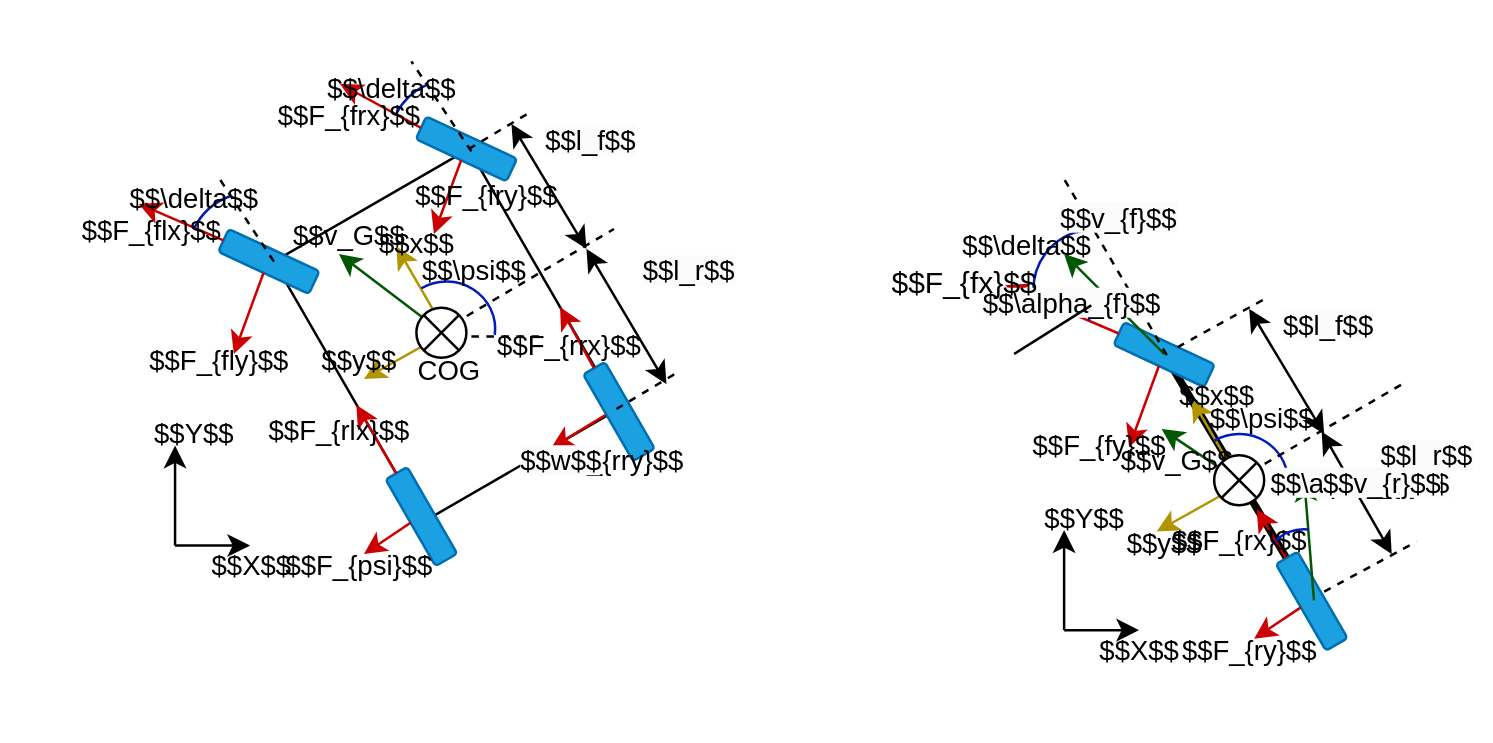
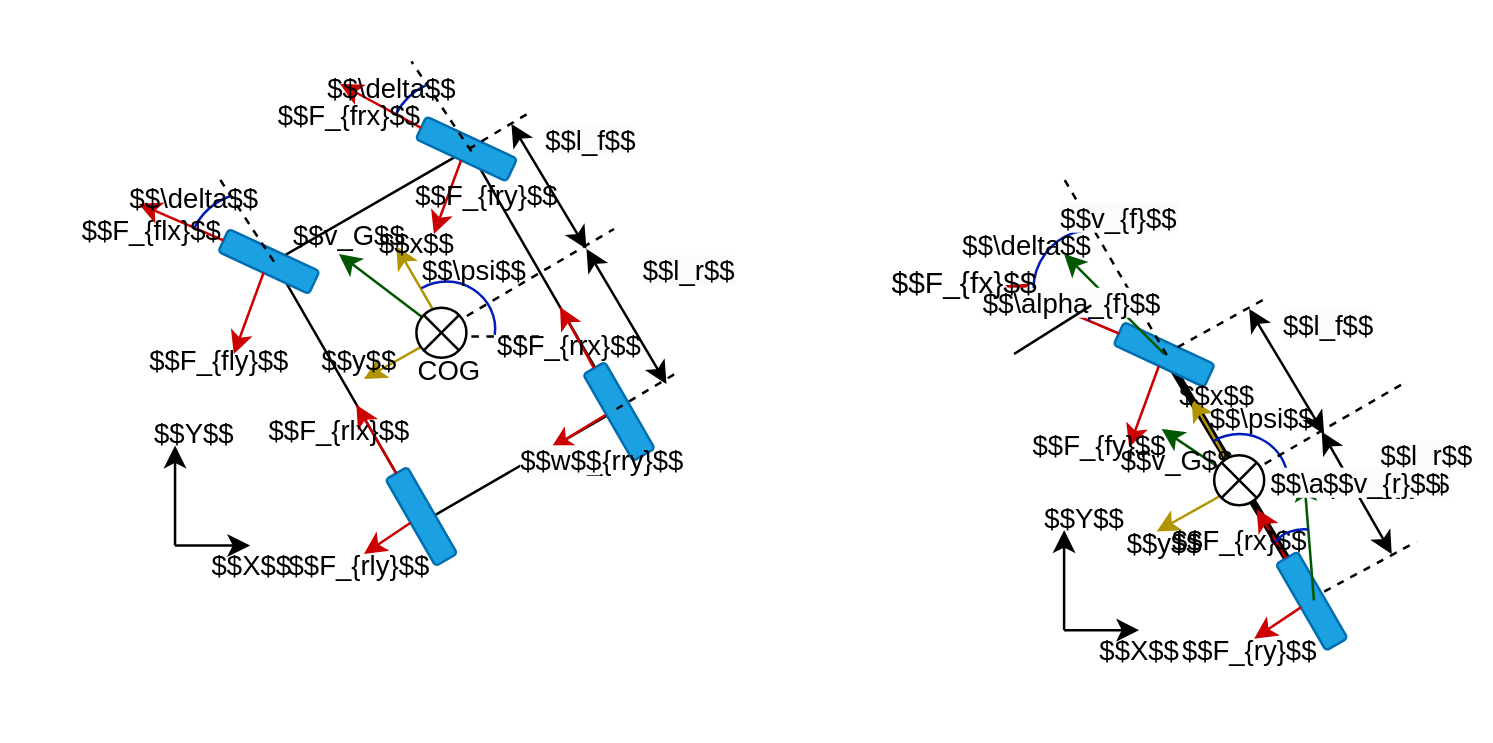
(360, 566) -> (360, 566)
